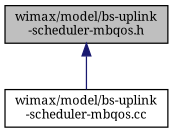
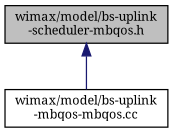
(86, 108) -> (86, 108)
